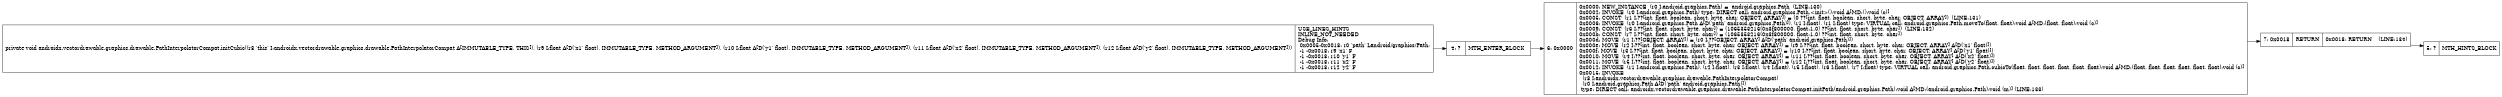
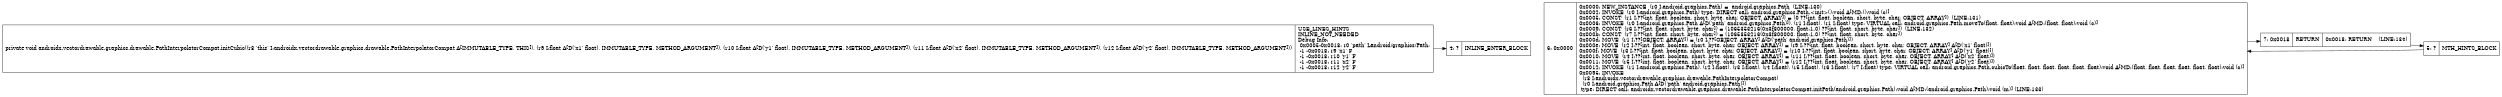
(1496, 48) -> (1496, 48)
(1536, 49) -> (2337, 51)
(1603, 73) -> (1603, 73)
